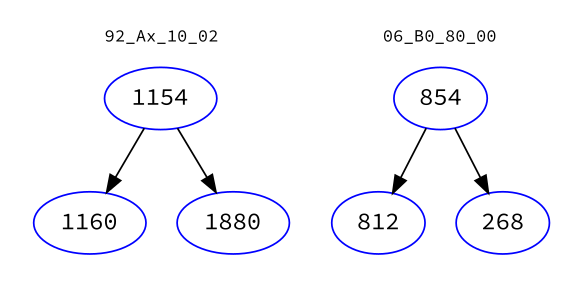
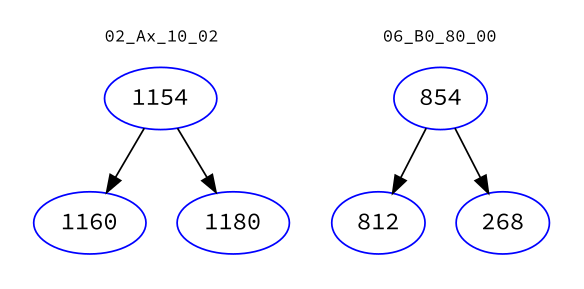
(162, 37) -> (162, 37)
(233, 223) -> (233, 223)
